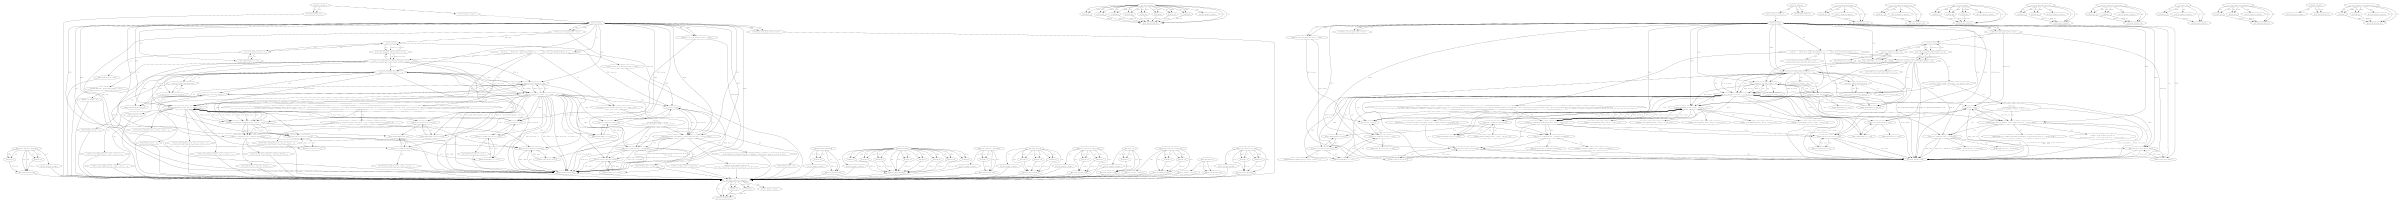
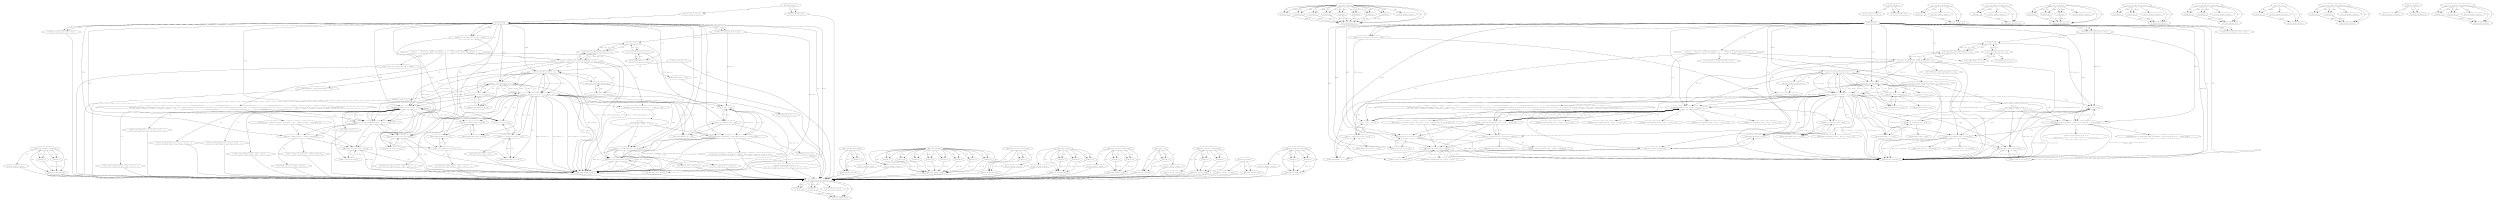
(166, 75) -> (617, 67)
(1800, 83) -> none
(1888, 94) -> none
